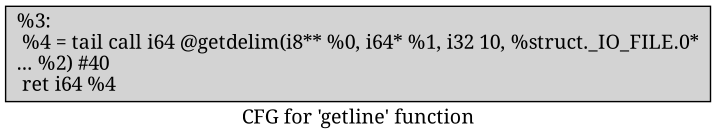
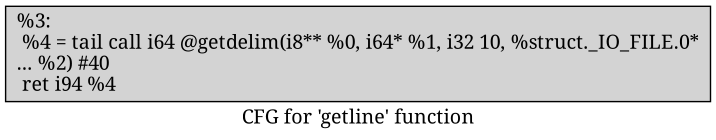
(67, 85) -> (67, 85)
